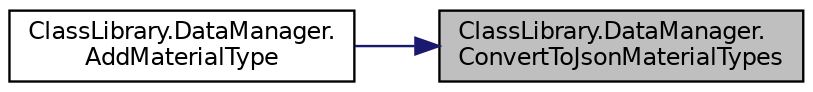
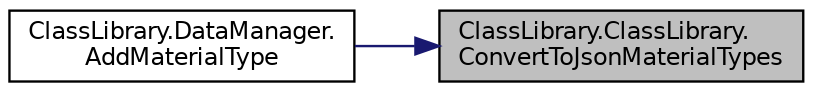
(621, 46) -> (621, 46)
